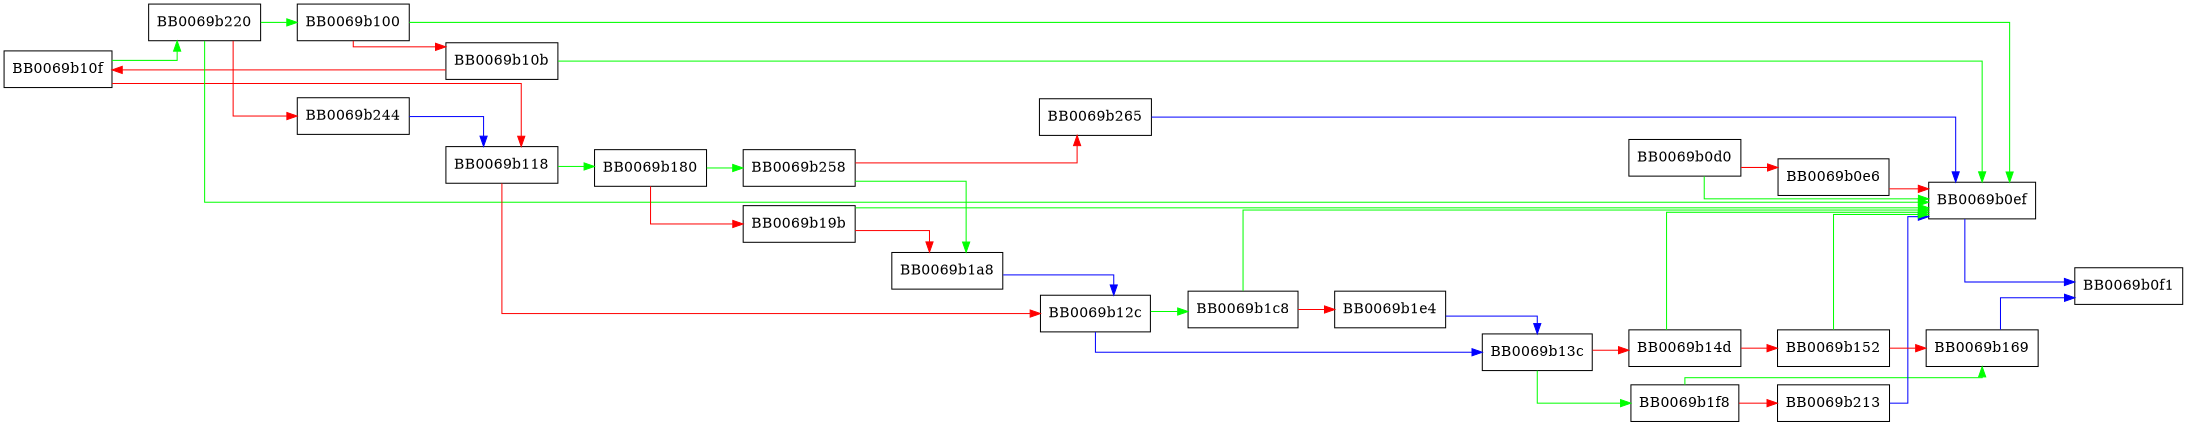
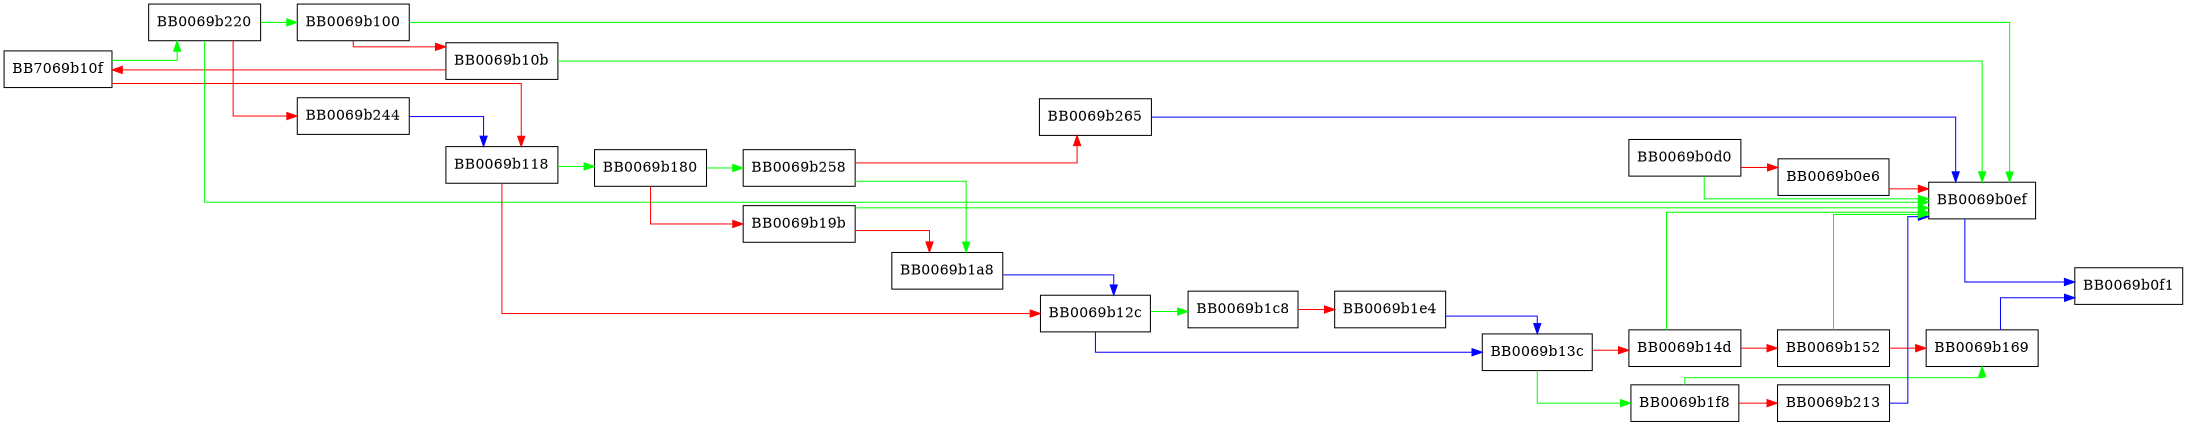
(58, 69) -> (58, 69)
(1540, 210) -> none
